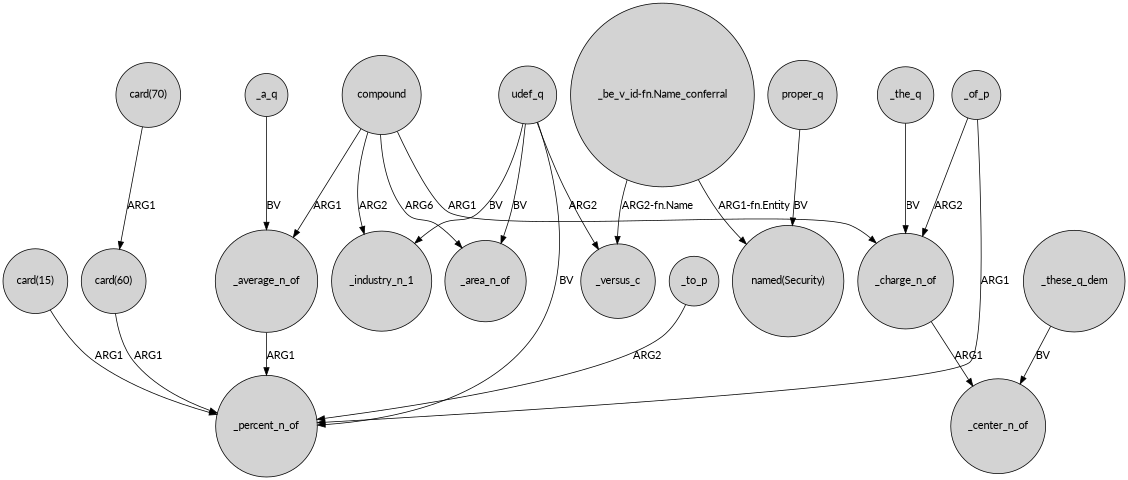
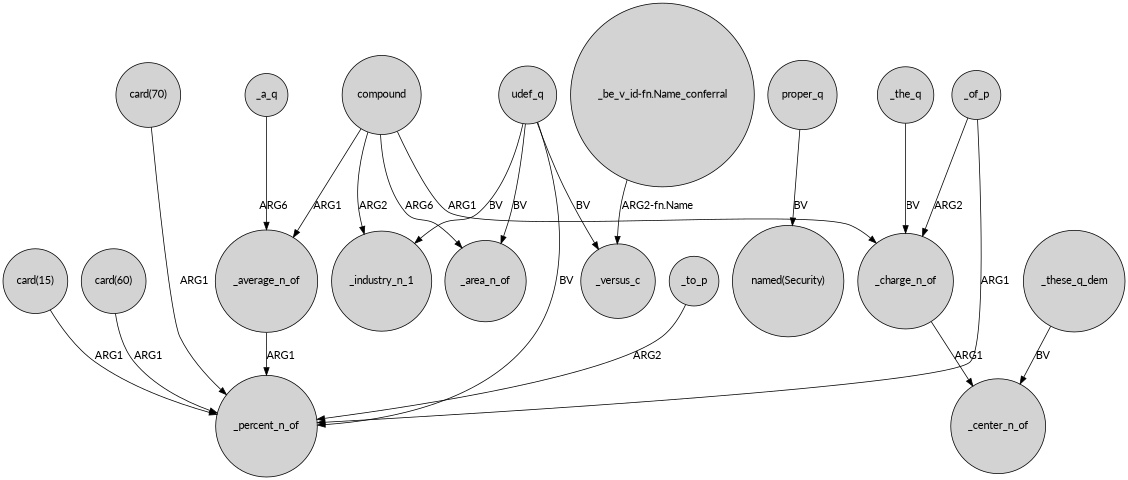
(132, 184) -> (167, 266)
(274, 206) -> (274, 206)
(583, 206) -> (583, 206)
(718, 211) -> none
